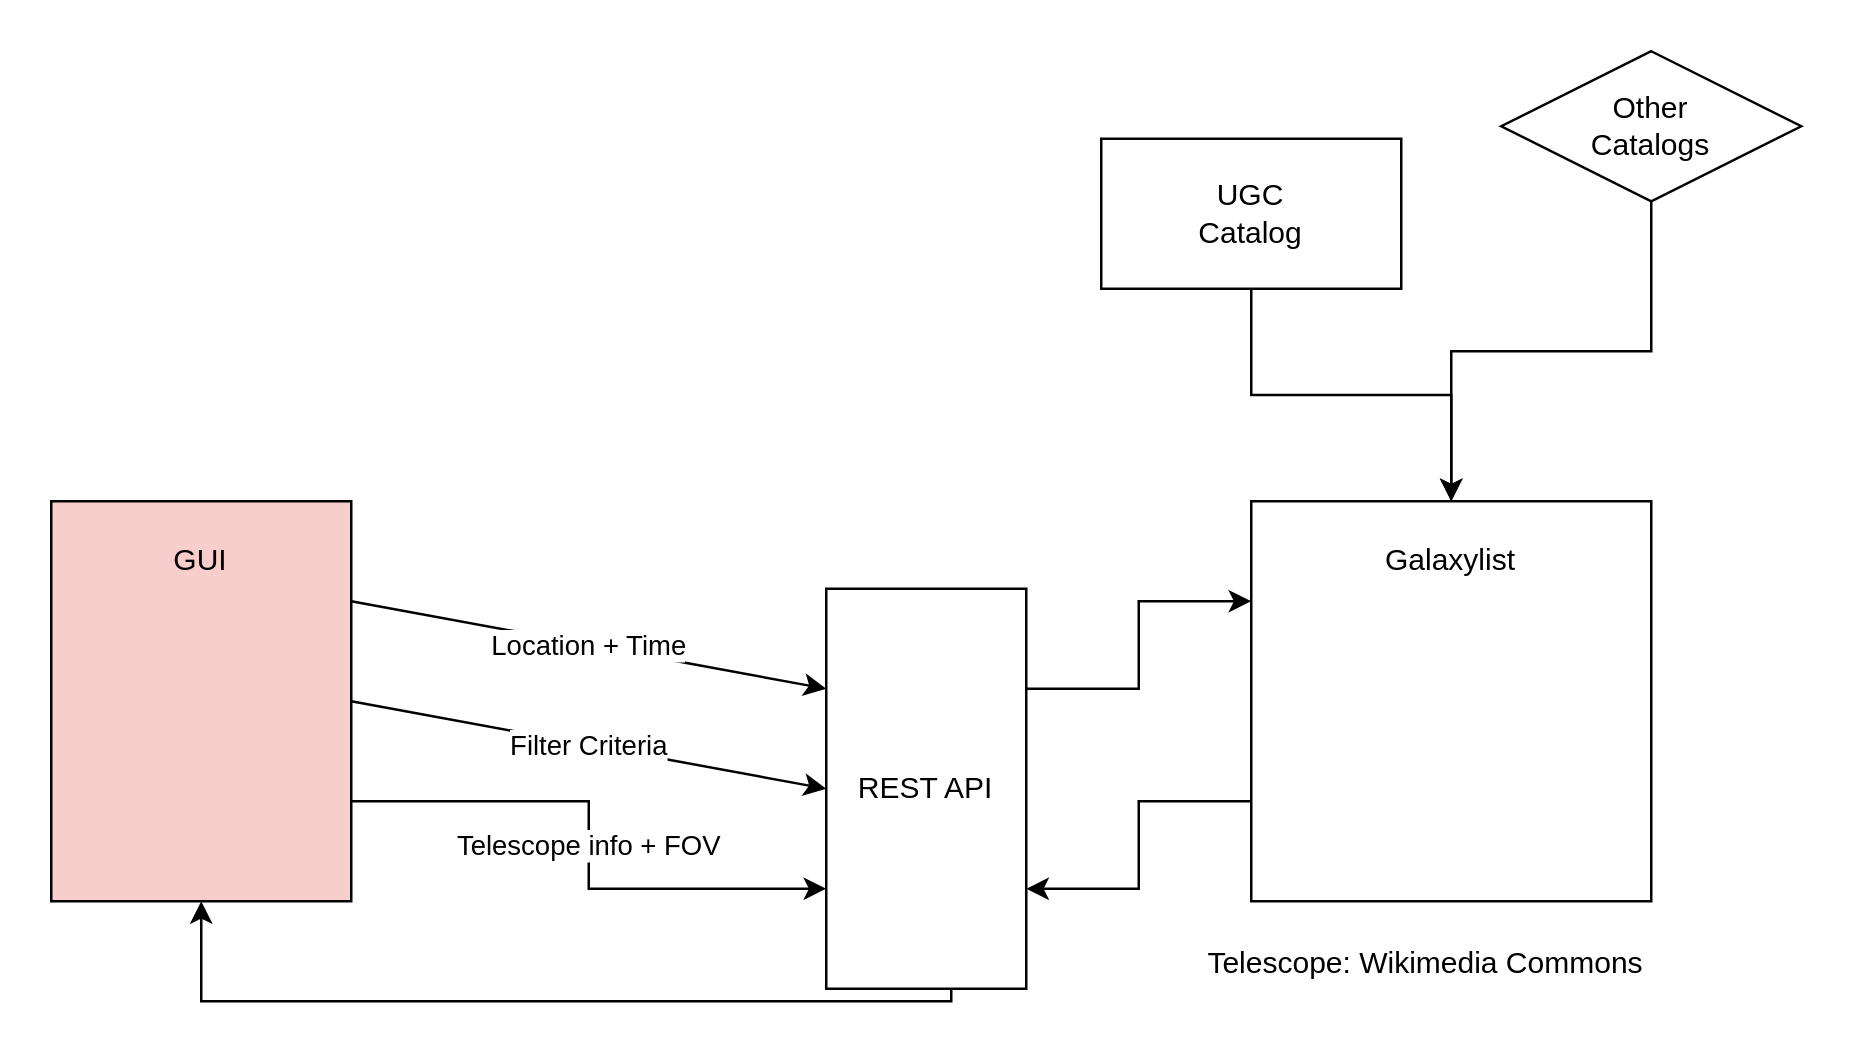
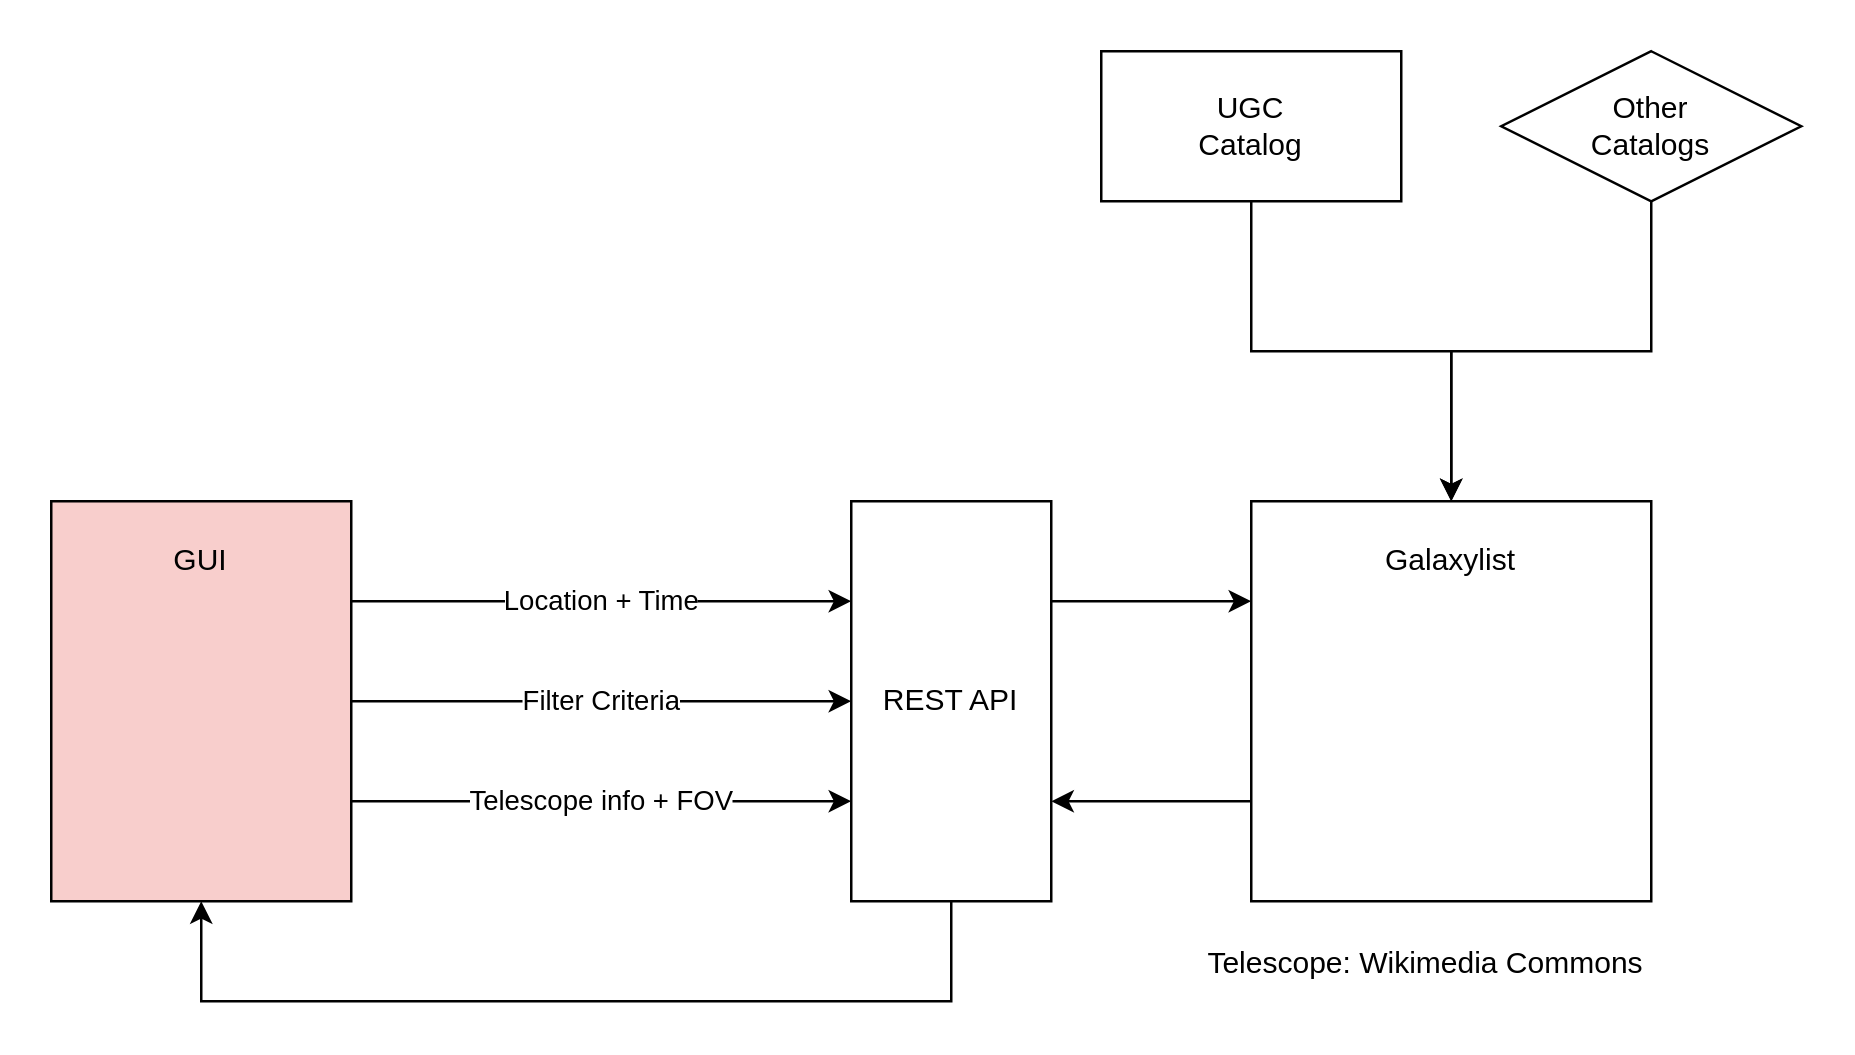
(1251, 214) -> (1251, 126)
(926, 789) -> (951, 701)
